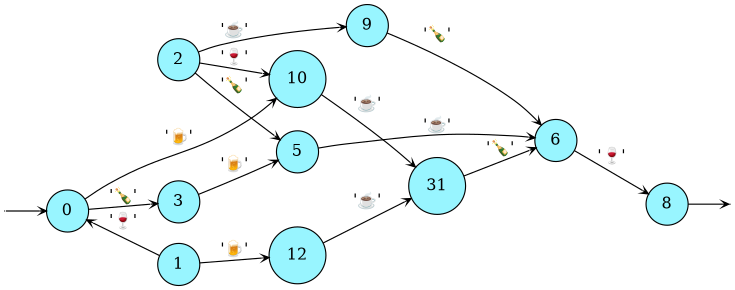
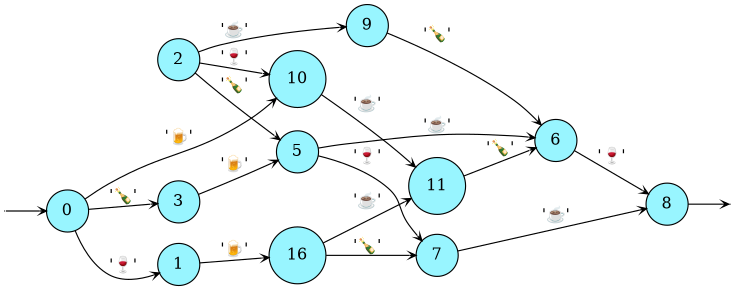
(437, 186) -> (437, 186)
(126, 239) -> (104, 272)
(298, 255) -> (298, 255)
none -> (437, 255)
